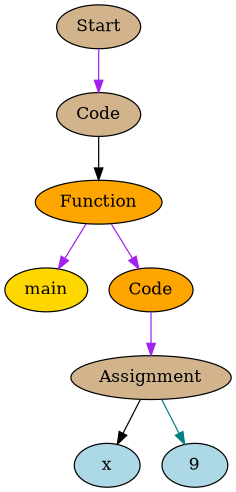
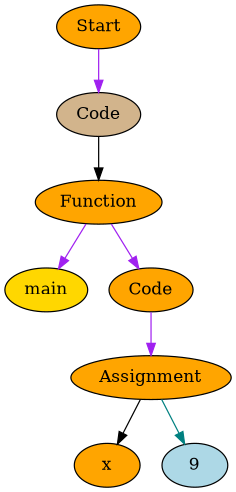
(99, 27) -> (99, 27)
(151, 378) -> (151, 378)
(107, 465) -> (107, 465)
